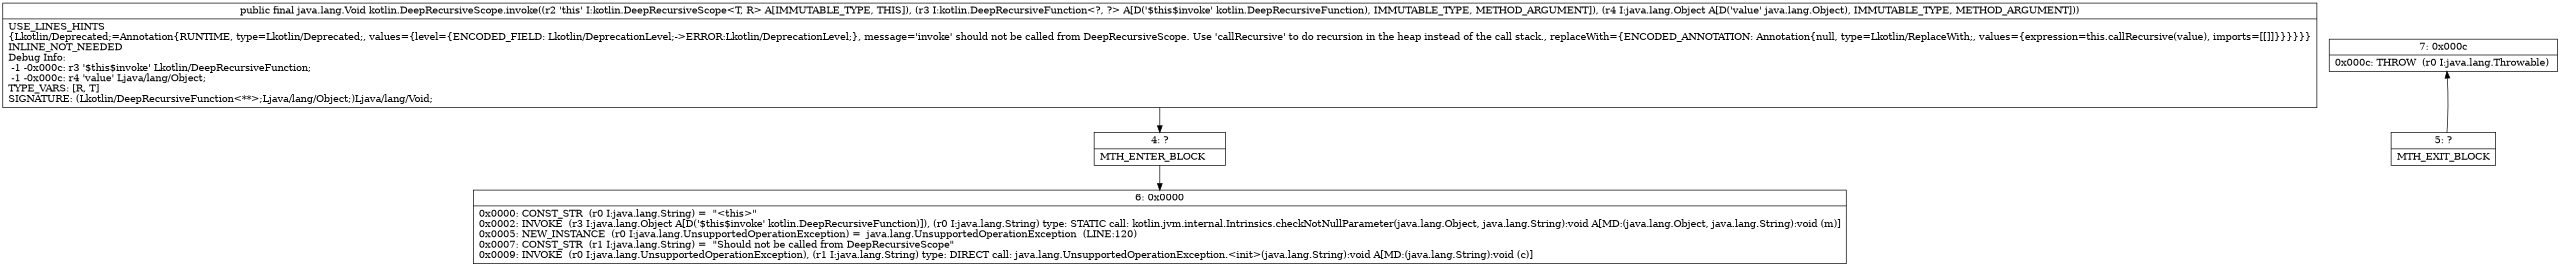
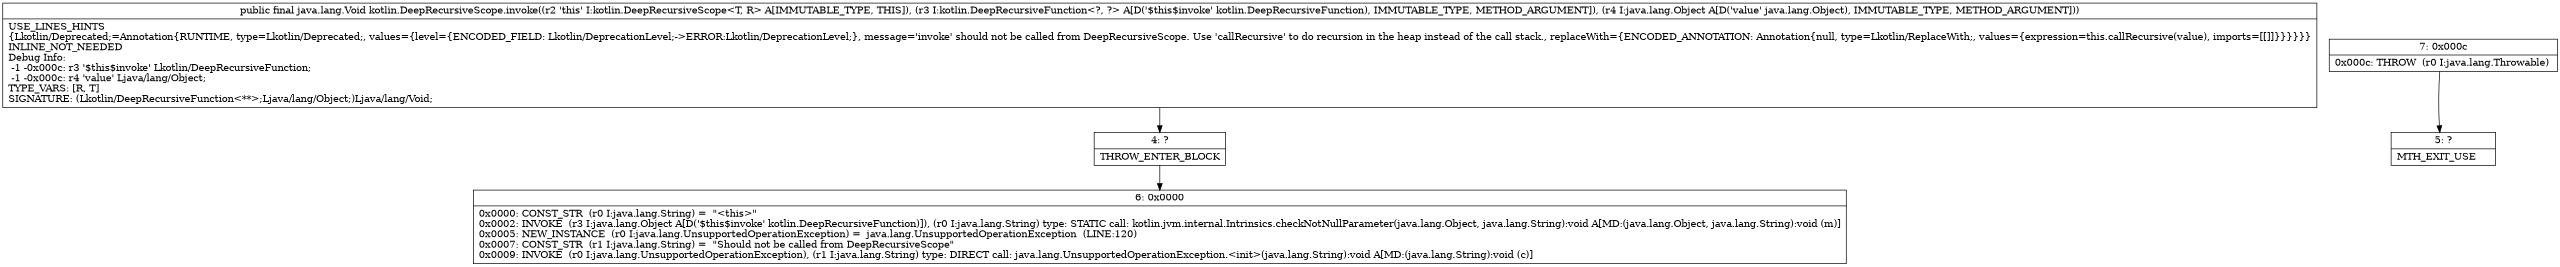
(2448, 105) -> (2439, 98)
(1153, 157) -> (1160, 157)
(2443, 157) -> (2436, 157)
